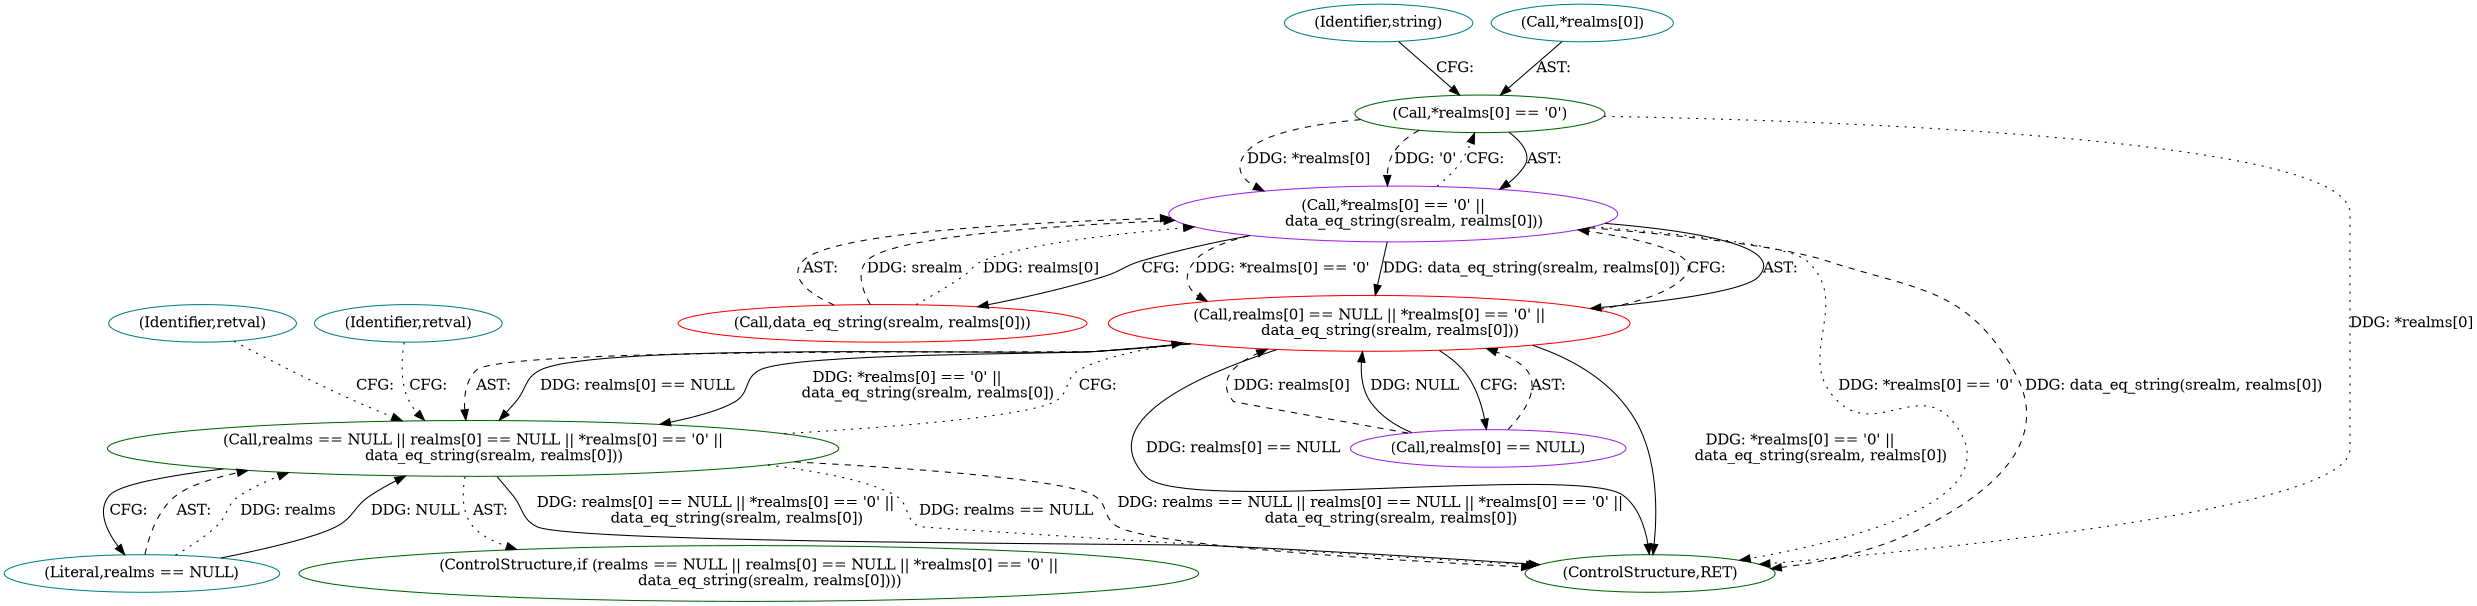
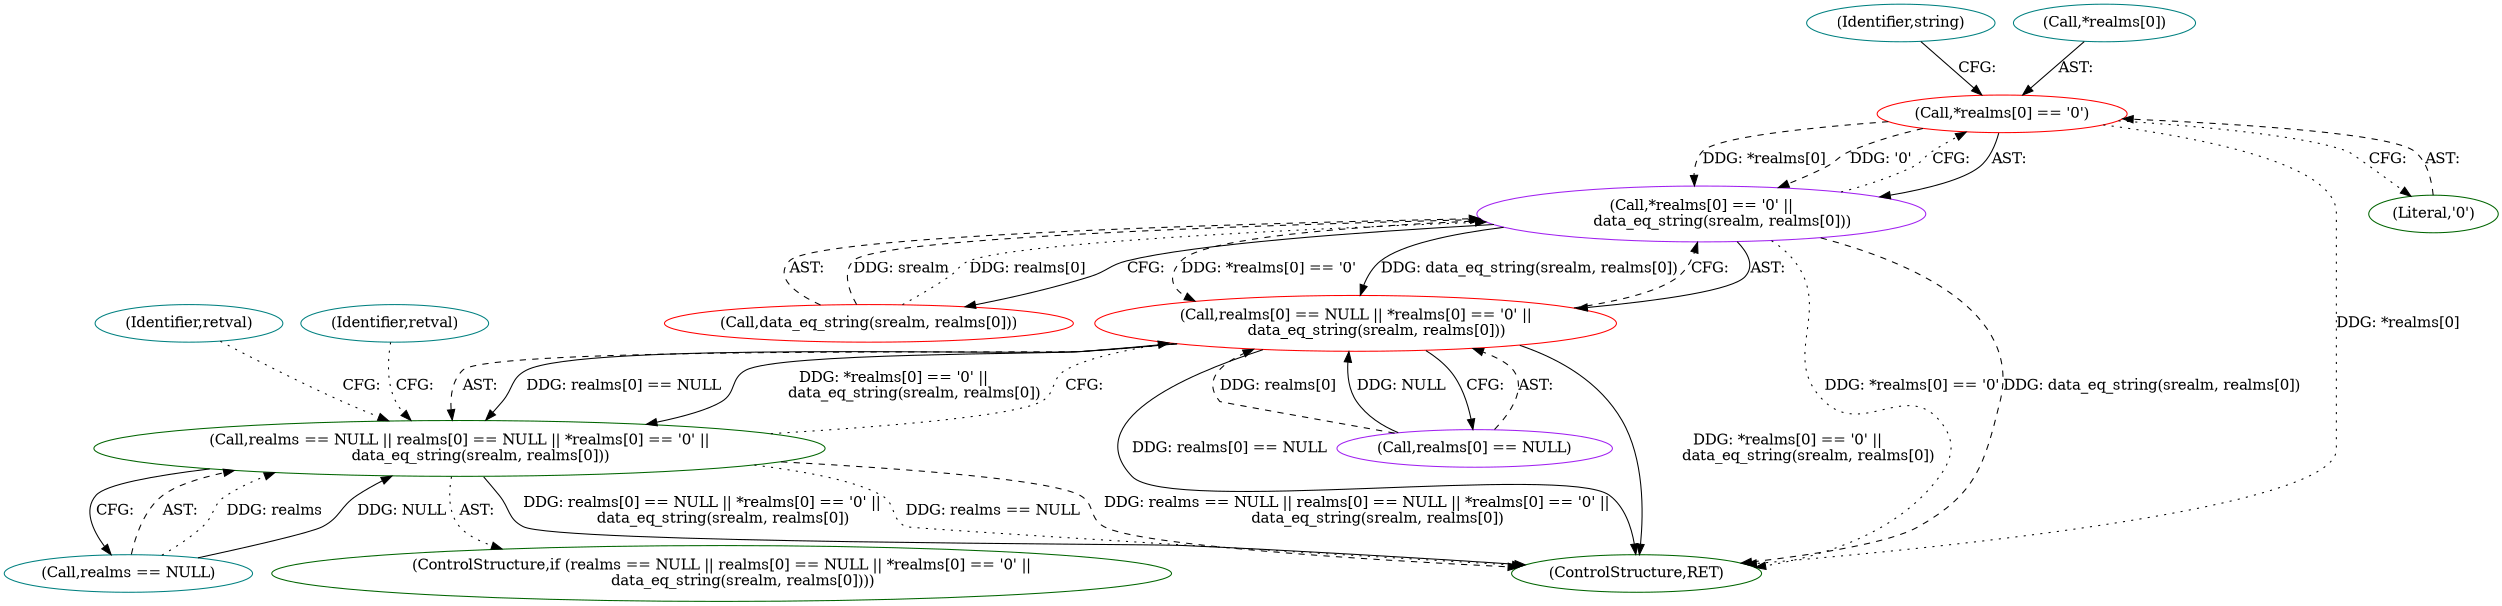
(1480, 114) -> (2002, 114)
none -> (2433, 214)
(142, 573) -> (128, 573)
